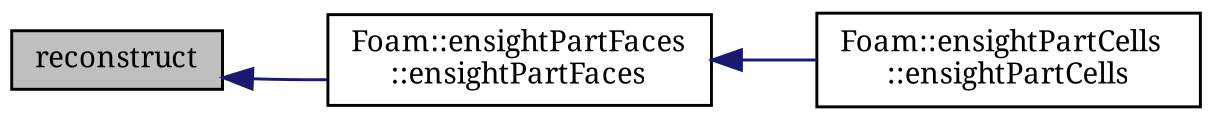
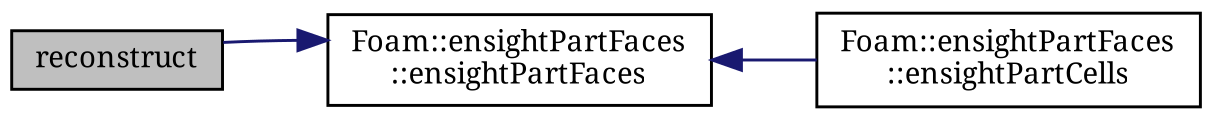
(1009, 60) -> (1009, 60)
(290, 80) -> (261, 41)
